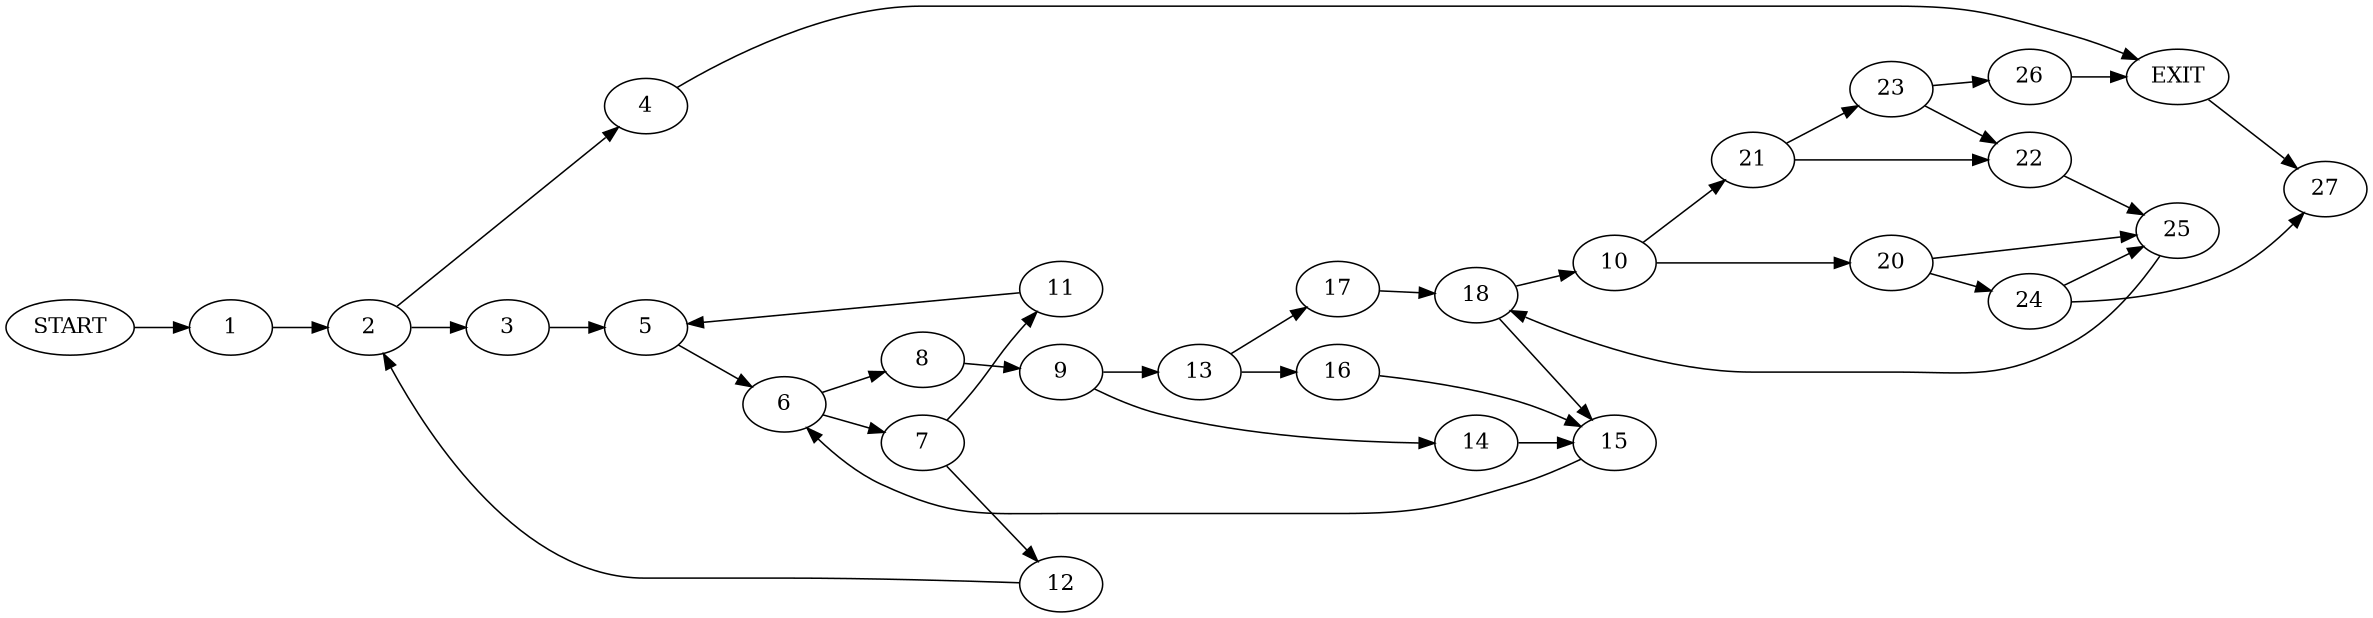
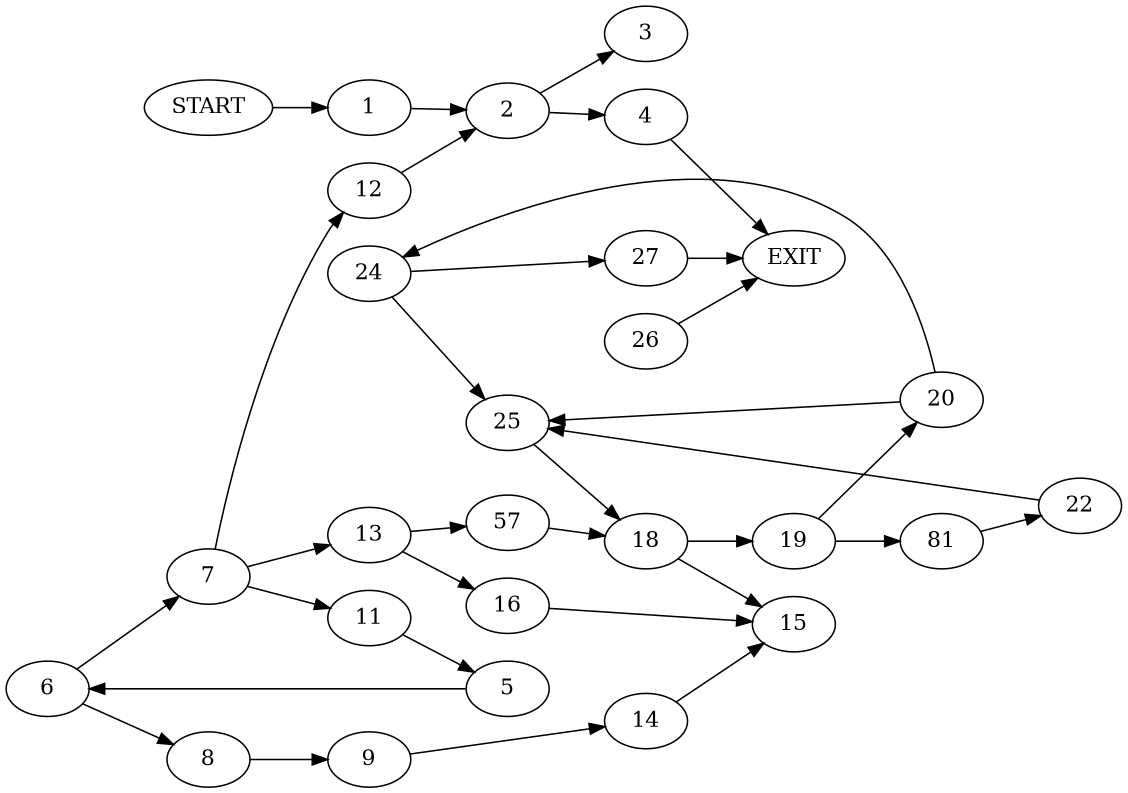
(1891, 89) -> none
(2246, 129) -> (707, 258)
(1753, 160) -> (942, 541)
(1615, 263) -> (794, 541)
(1338, 289) -> (508, 523)
(569, 327) -> none
(1123, 372) -> (281, 558)
(1194, 514) -> none
